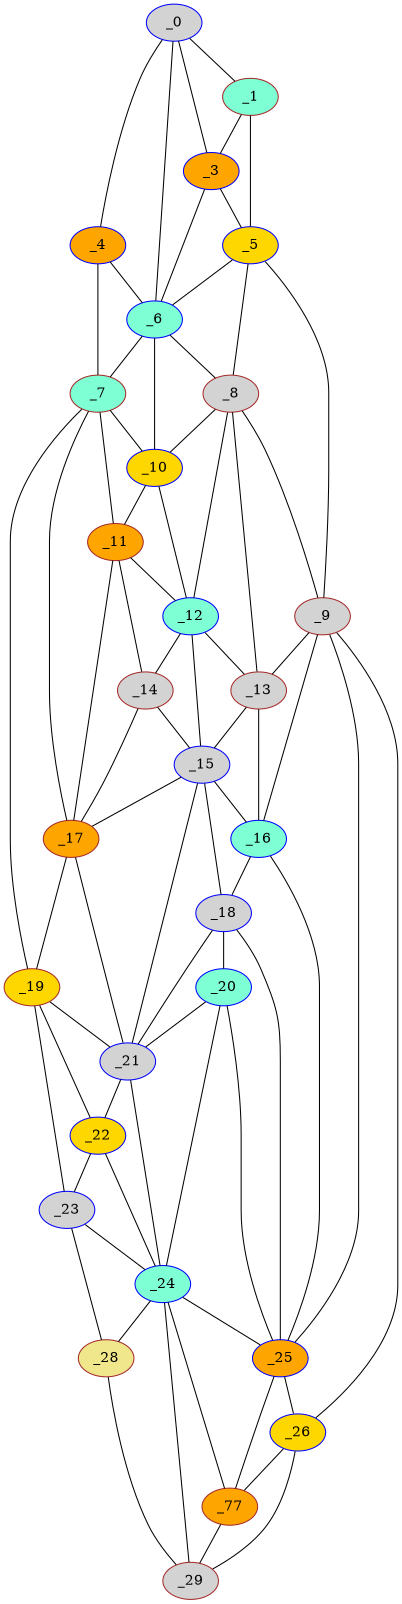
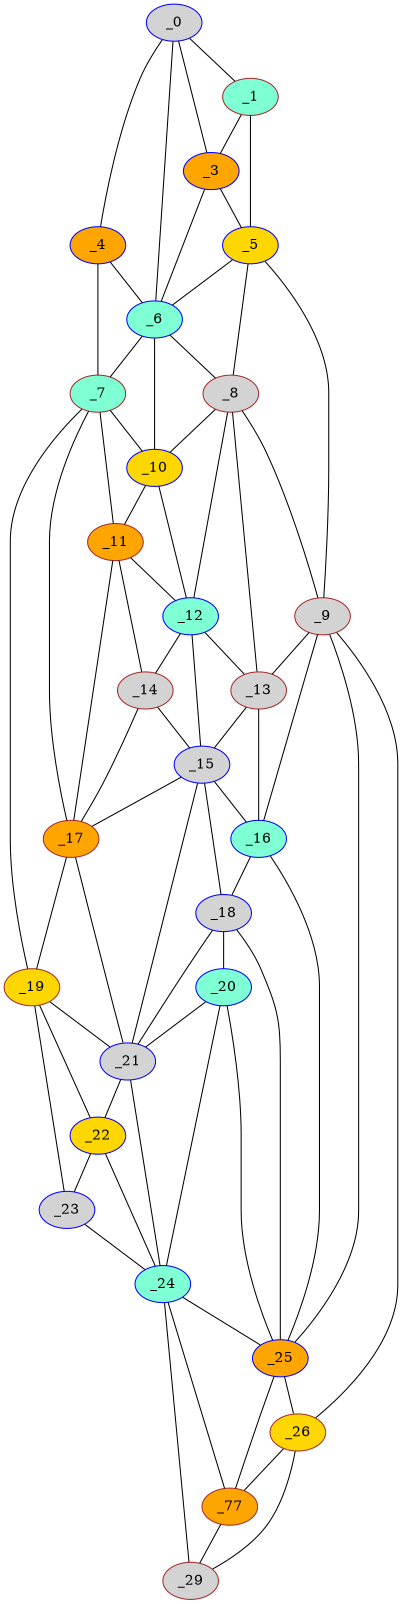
(106, 1358) -> none
(298, 1432) -> (298, 1432)
